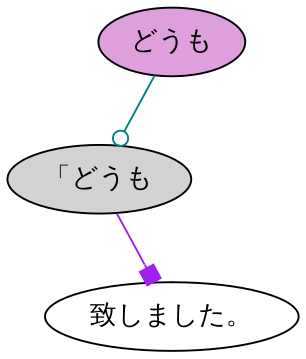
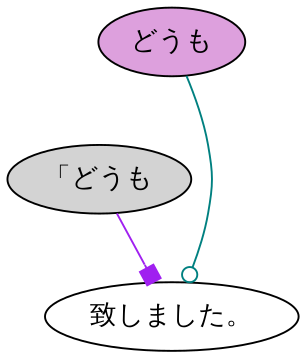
(139, 103) -> (212, 171)
